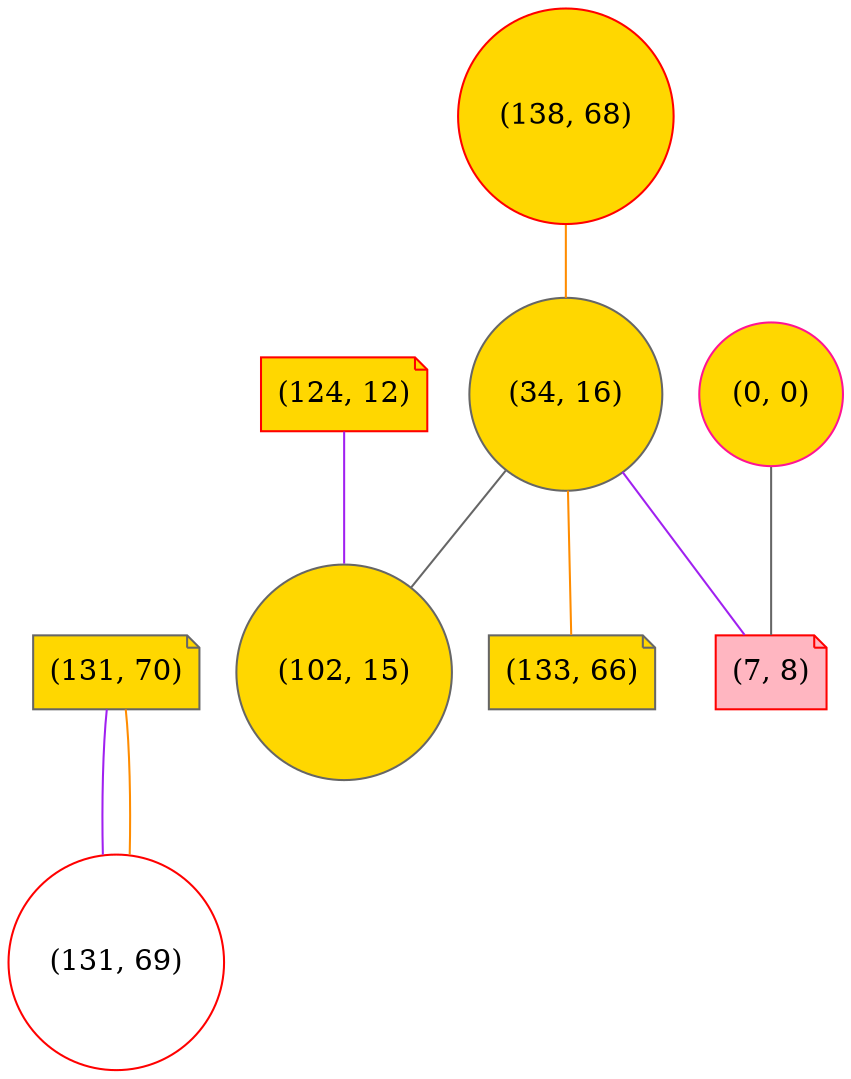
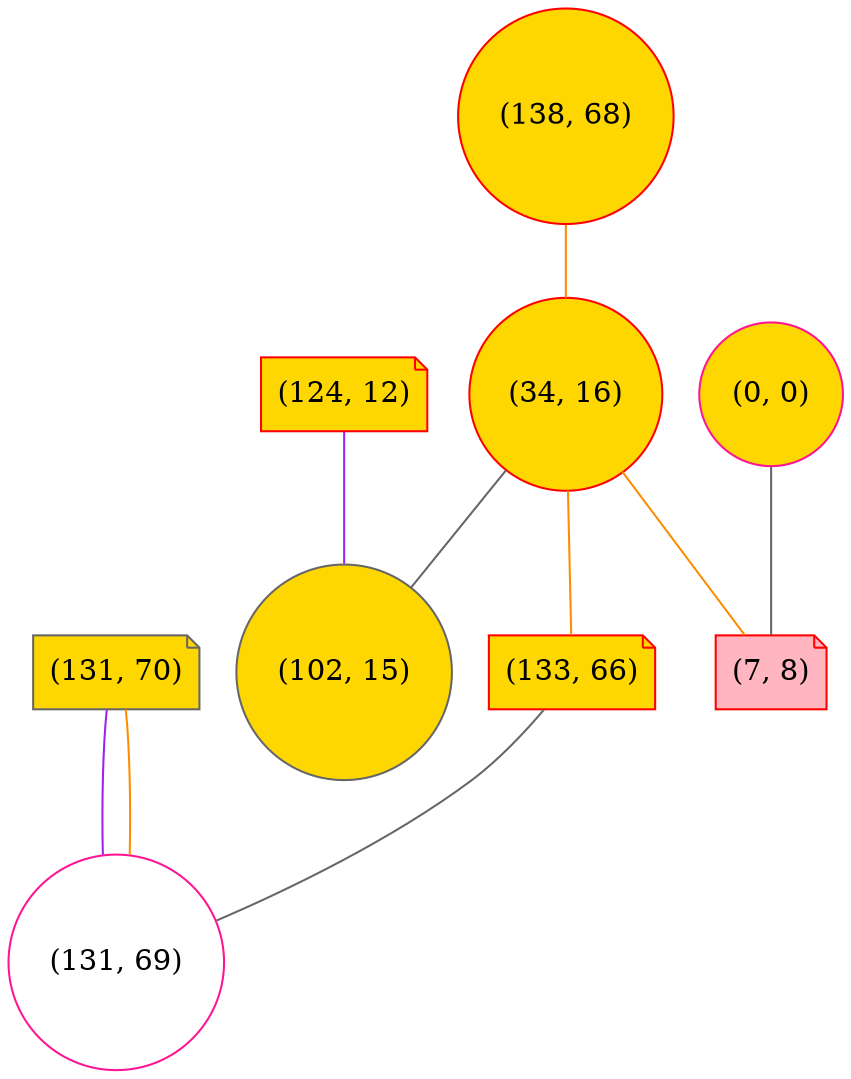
(566, 394) -> (566, 394)
(684, 553) -> (684, 553)
(572, 672) -> (572, 672)
none -> (392, 833)
(116, 962) -> (116, 962)
